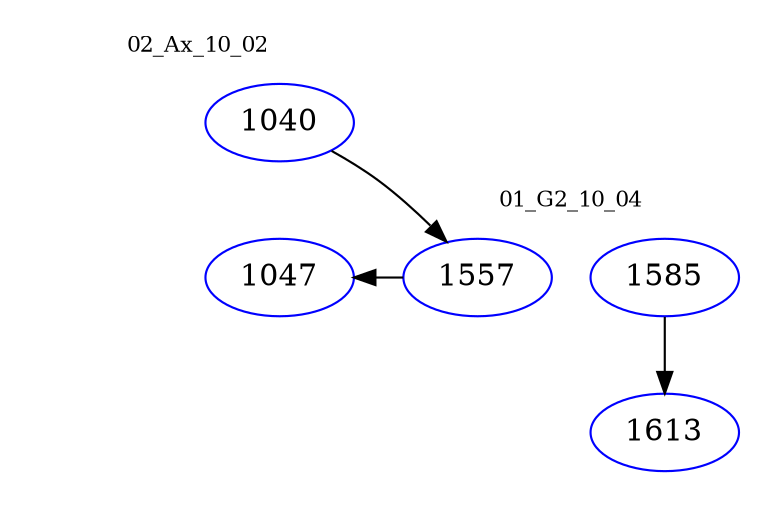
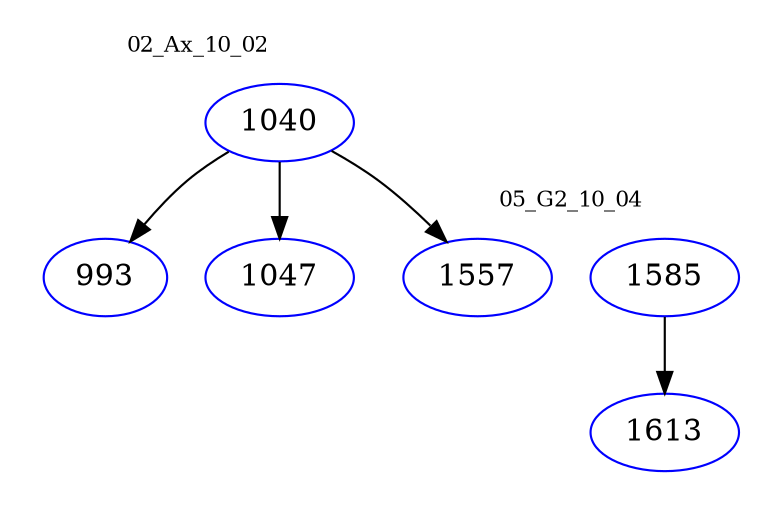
(571, 201) -> (571, 201)
none -> (105, 278)
(389, 278) -> (280, 190)
